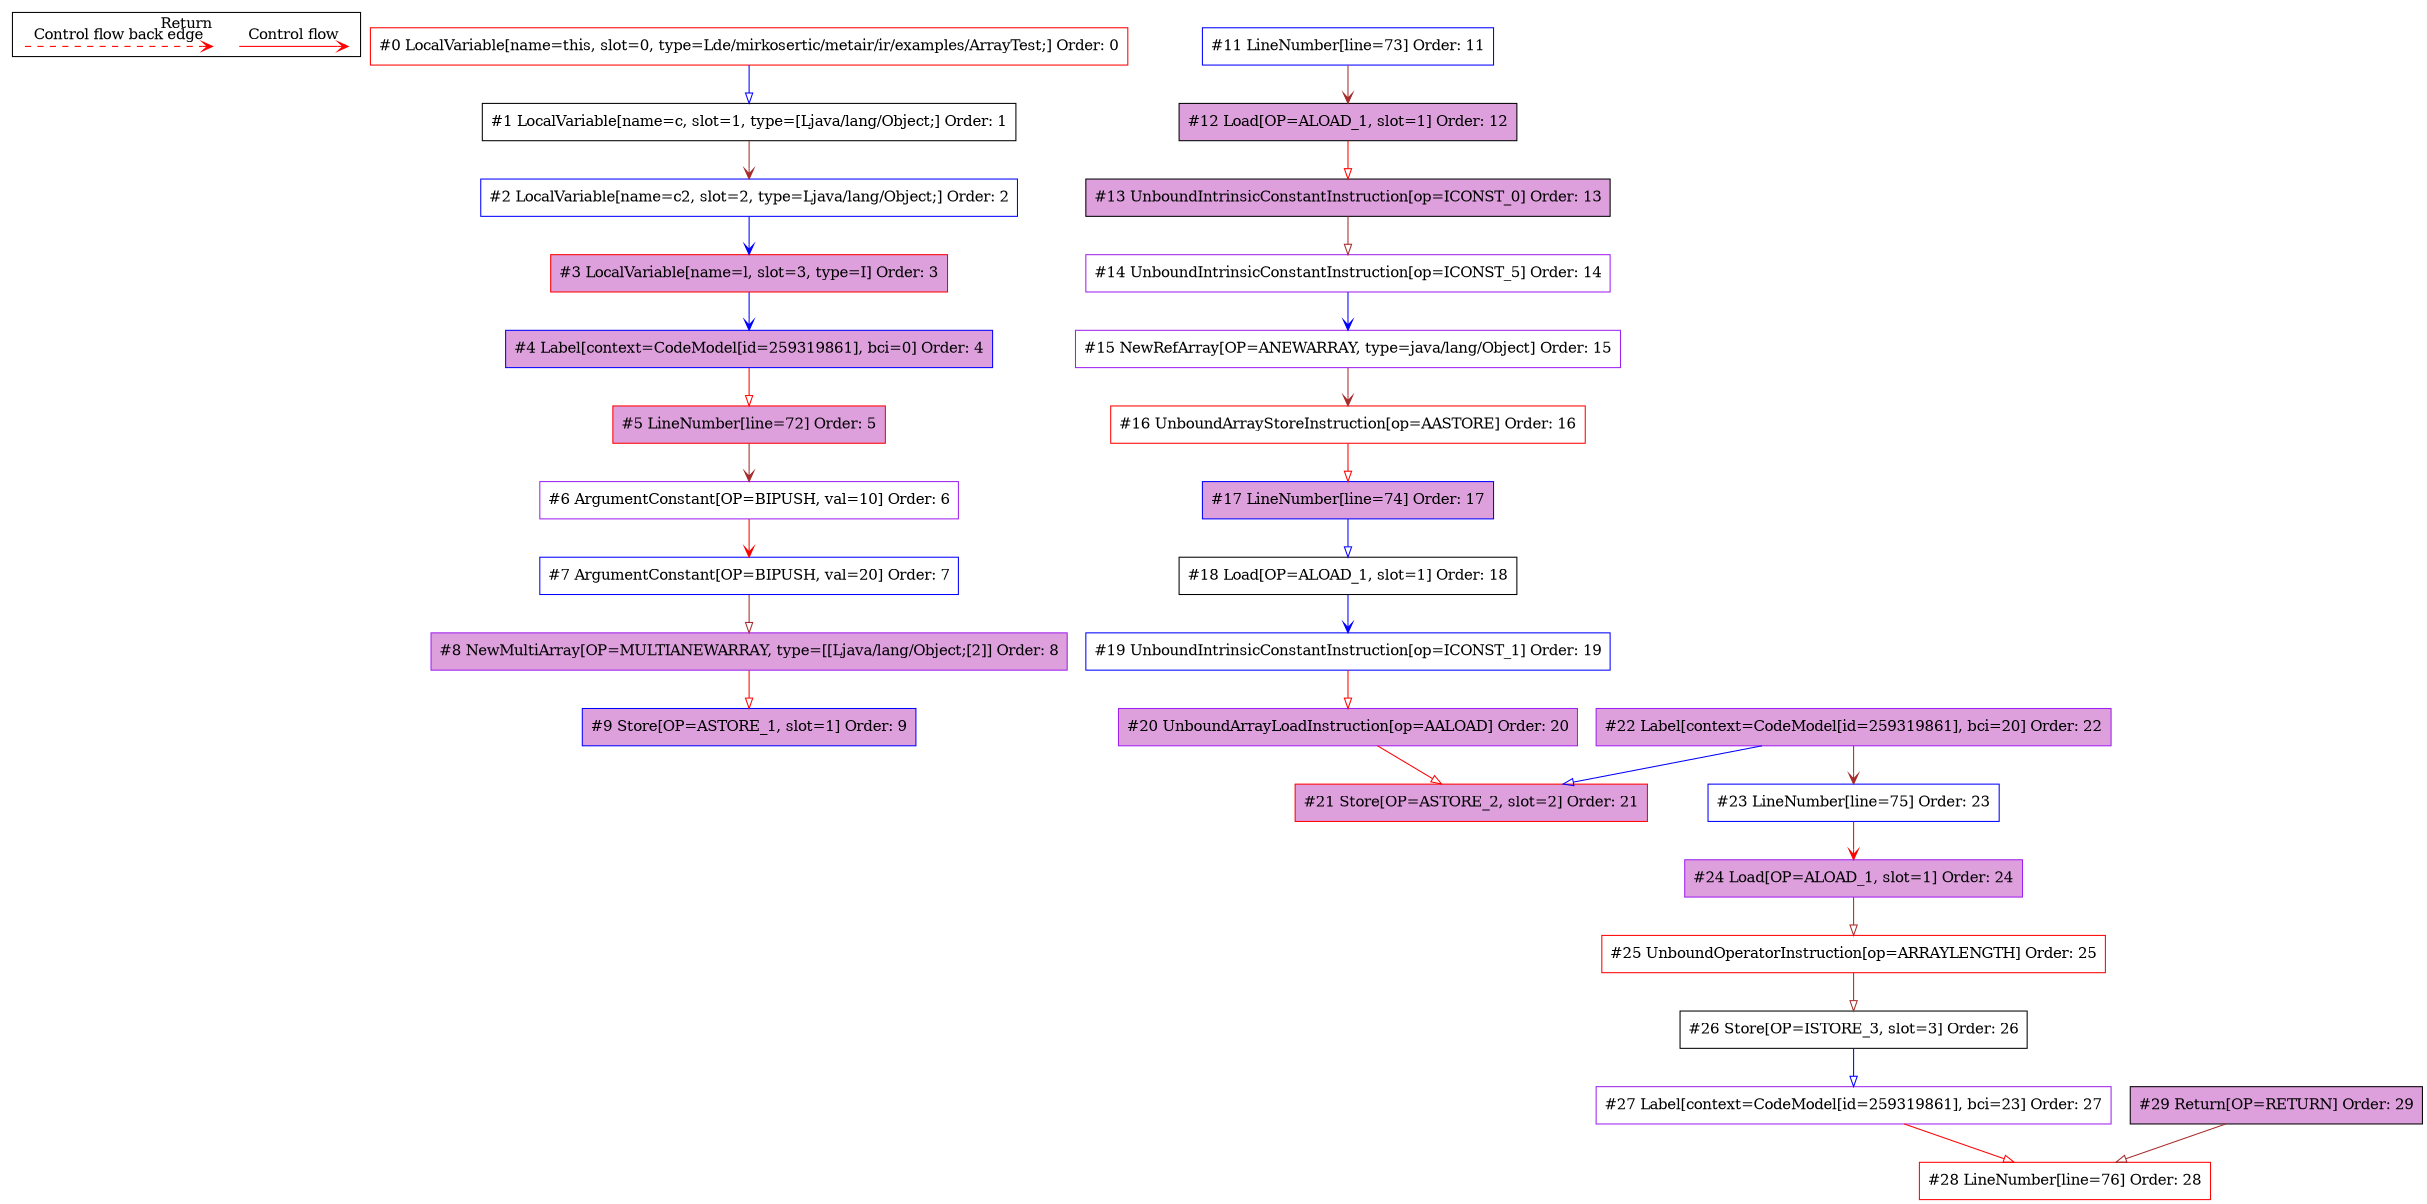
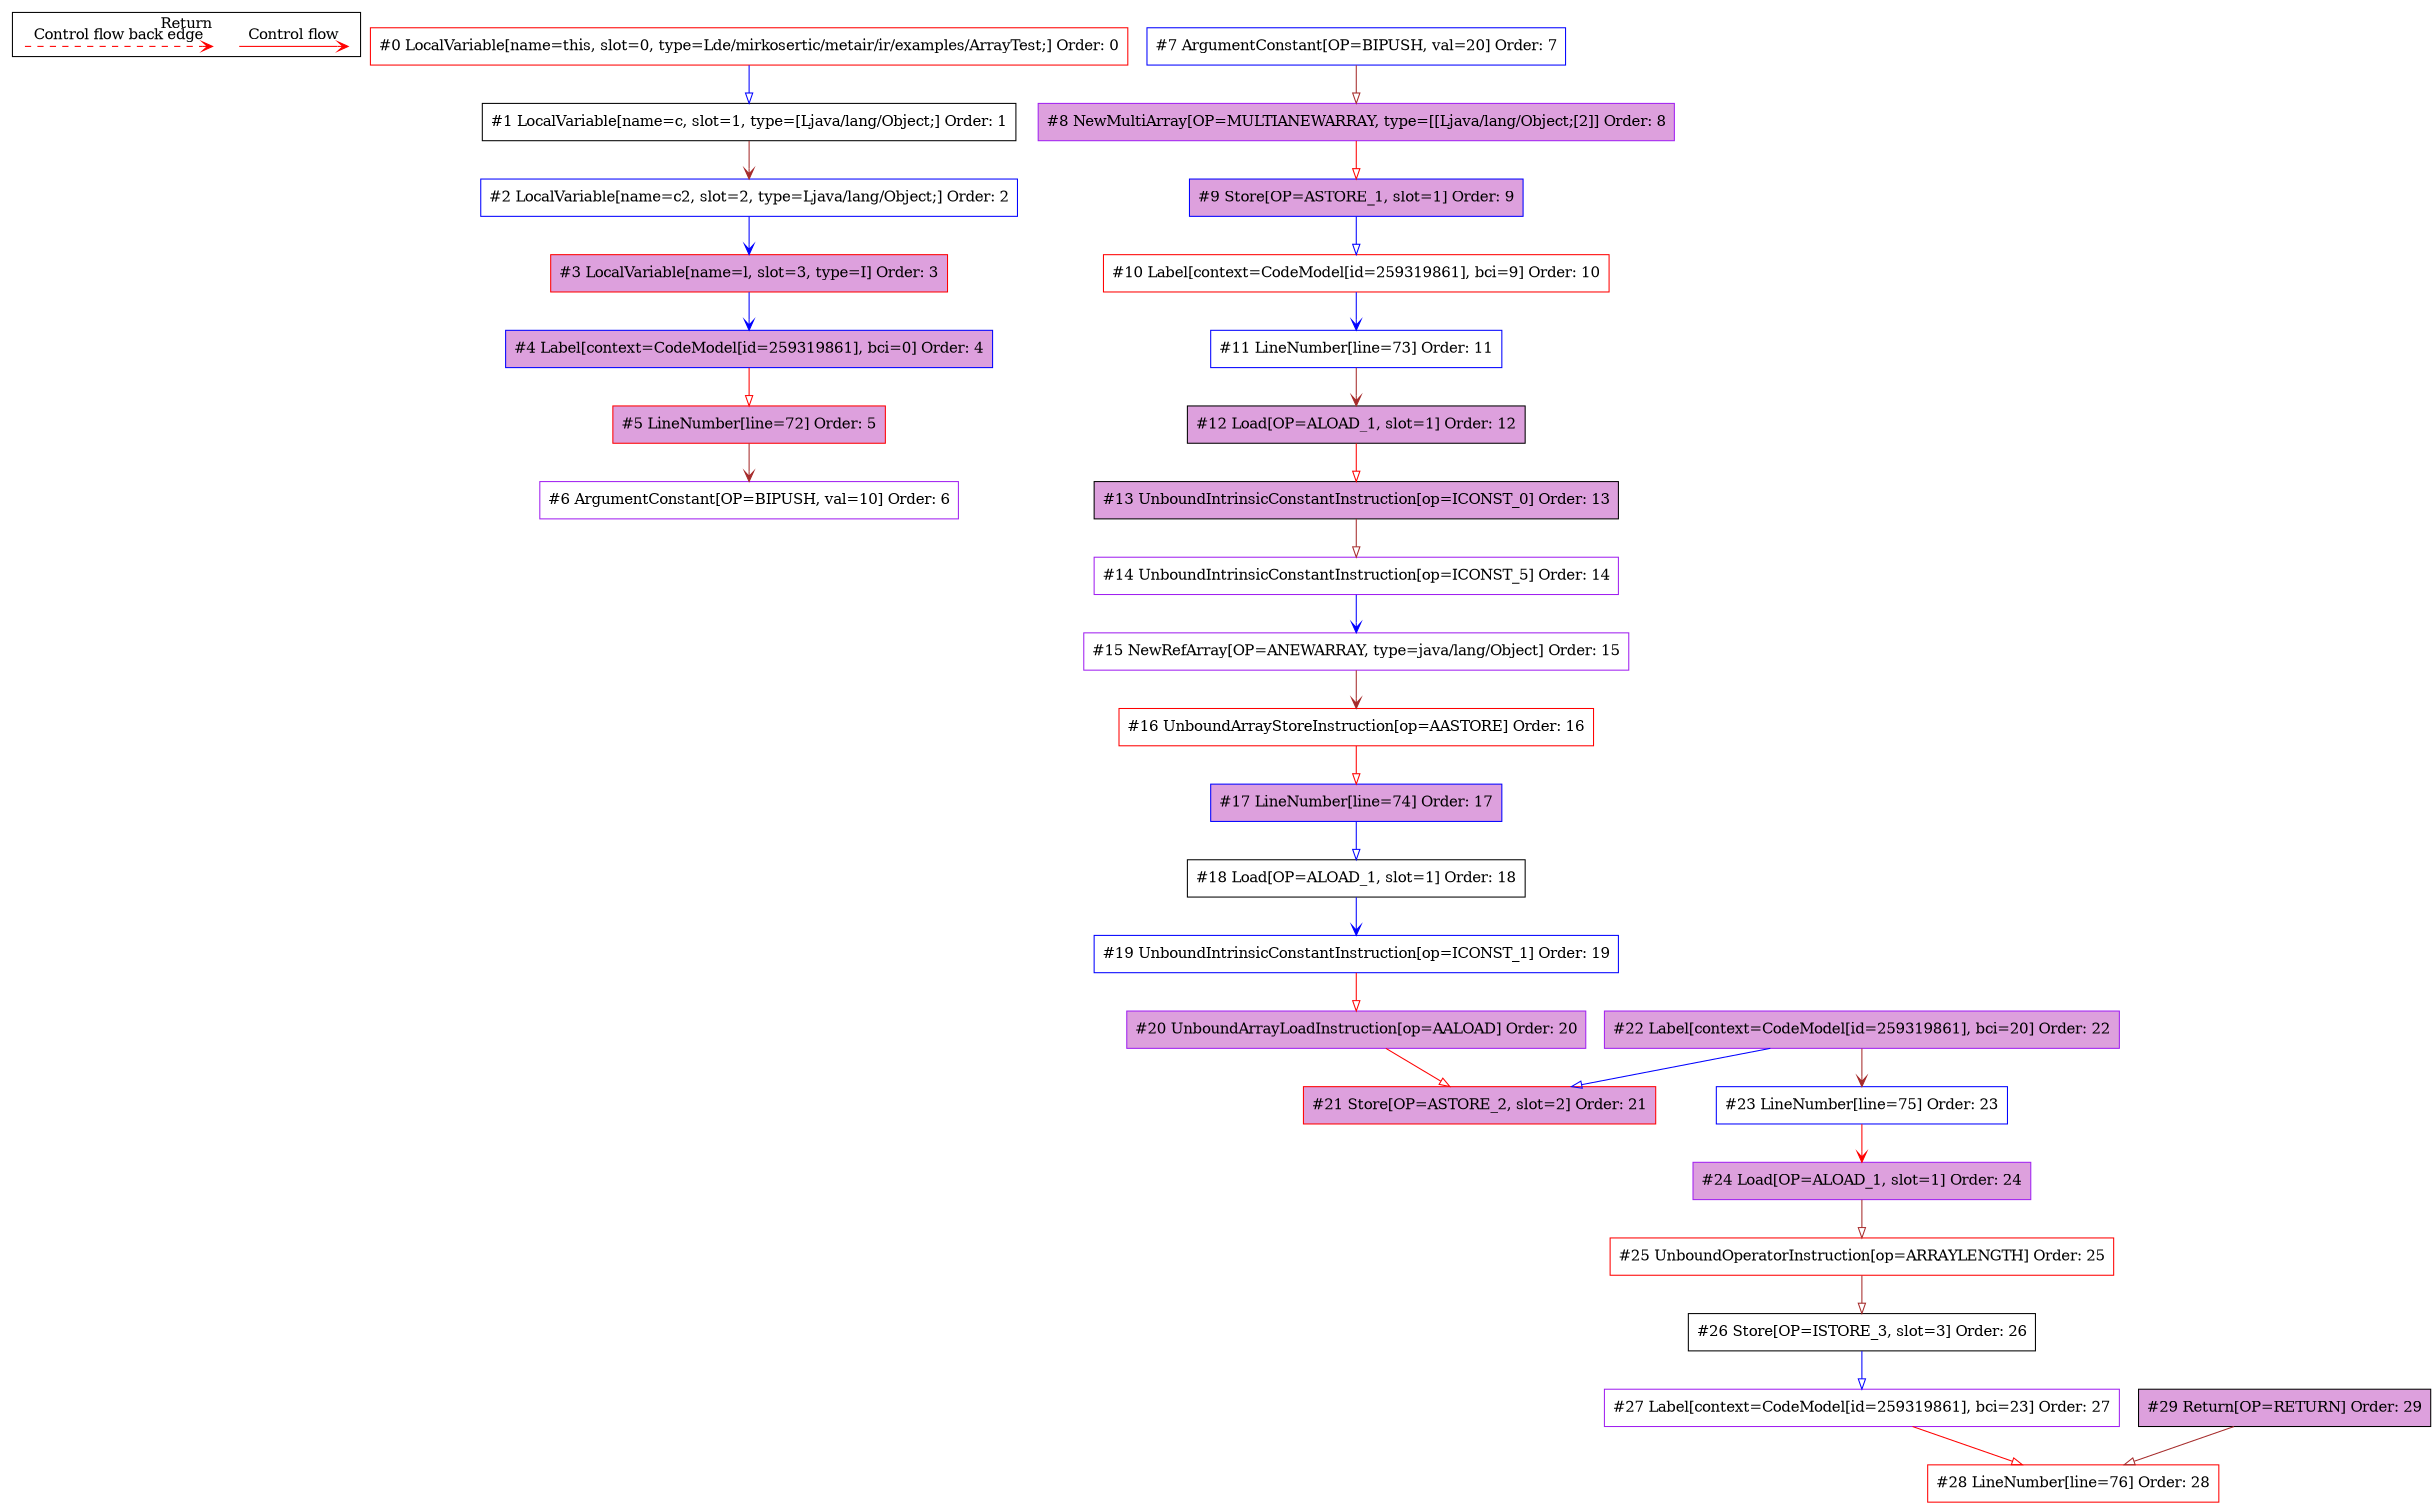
none -> (1356, 273)
(749, 533) -> none
